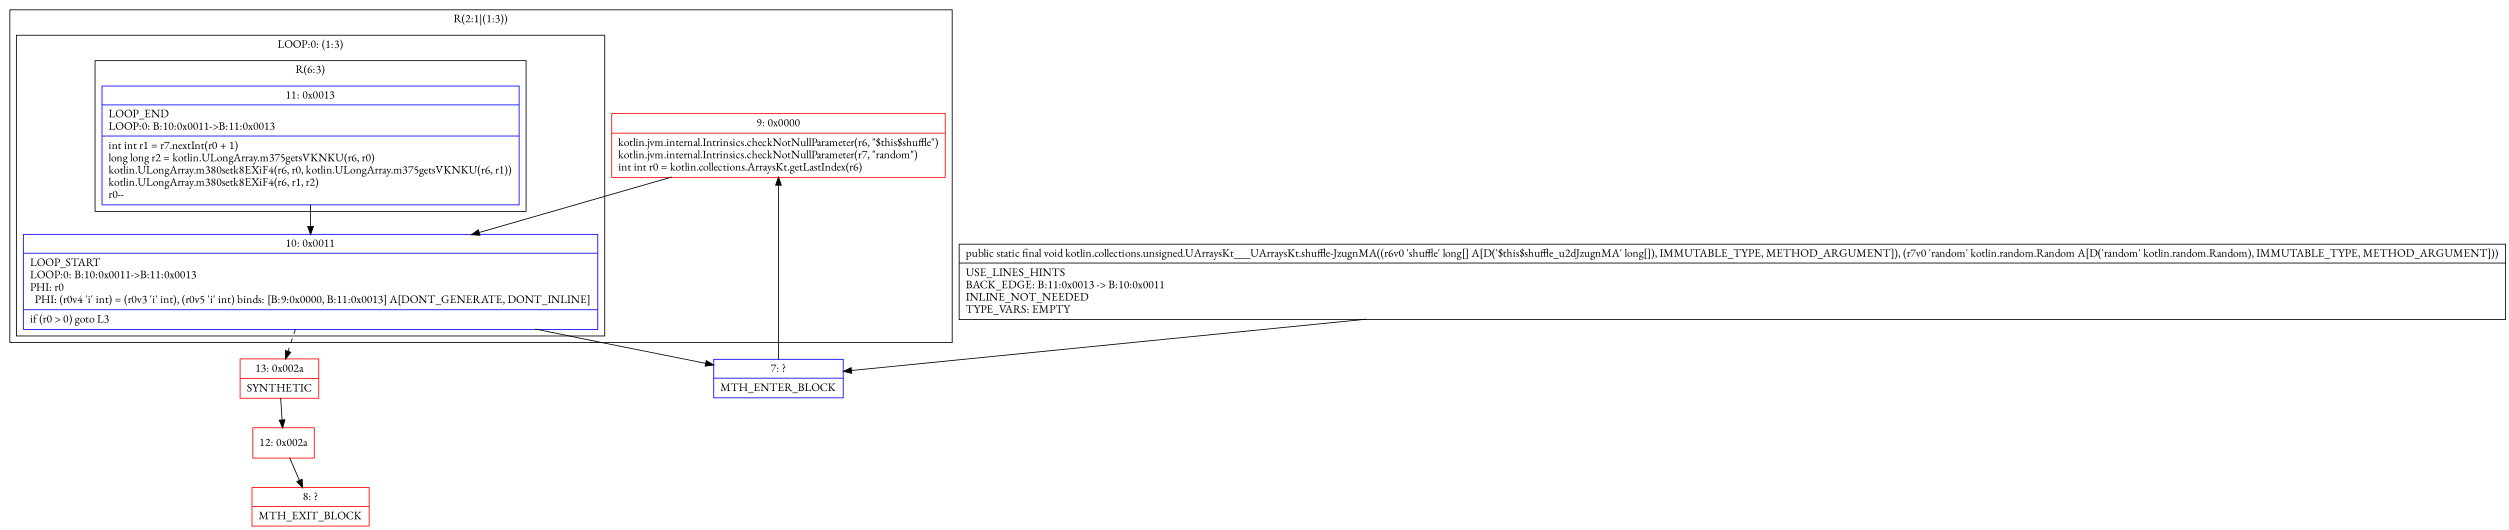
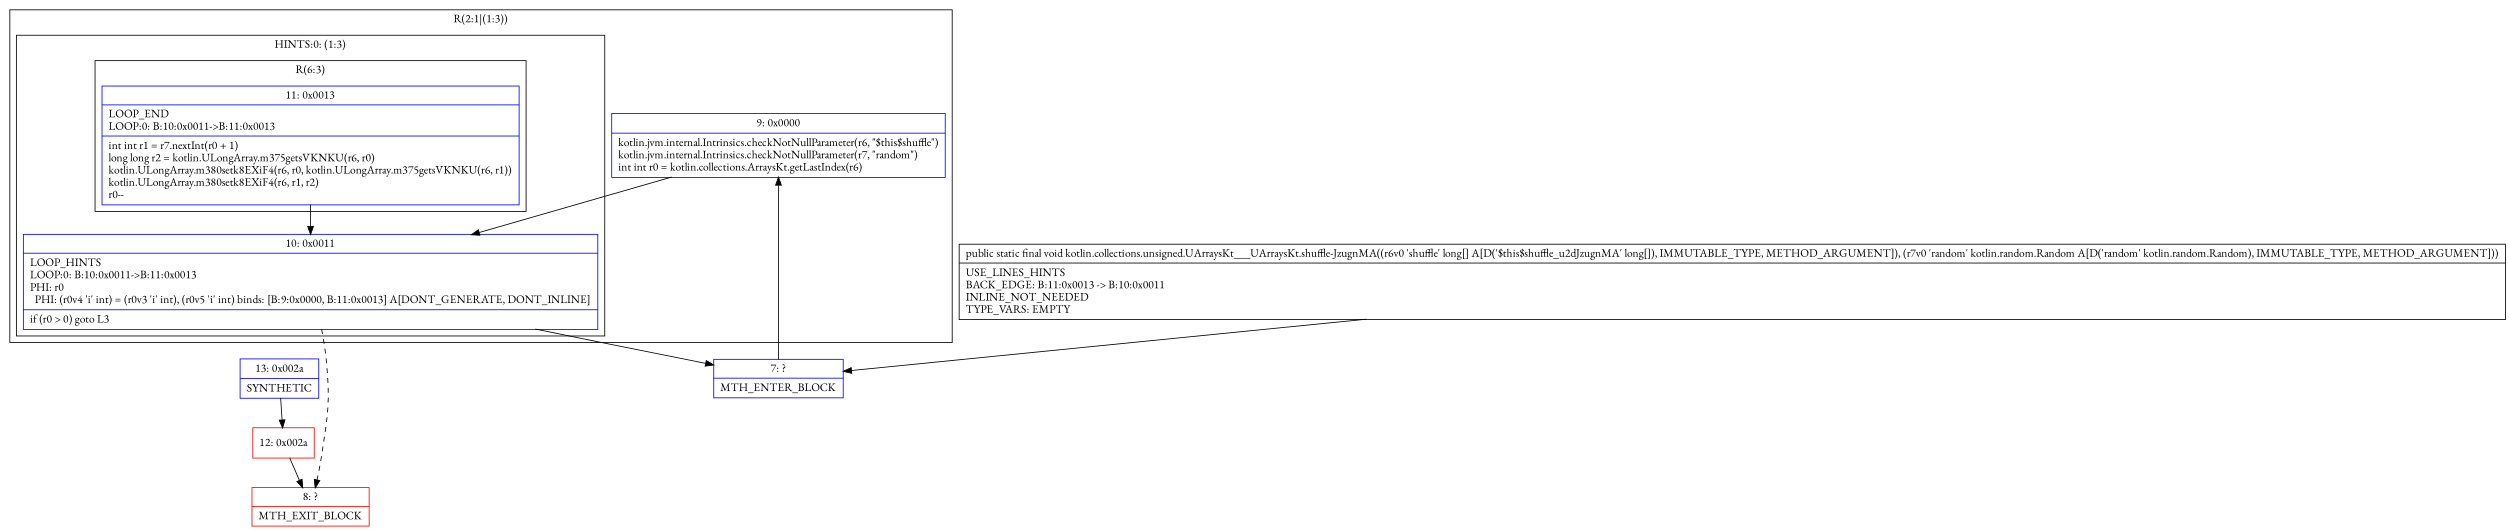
(311, 45) -> (311, 45)
(778, 145) -> (778, 145)
(66, 263) -> (66, 263)
(292, 340) -> (328, 405)
(279, 379) -> (279, 379)
